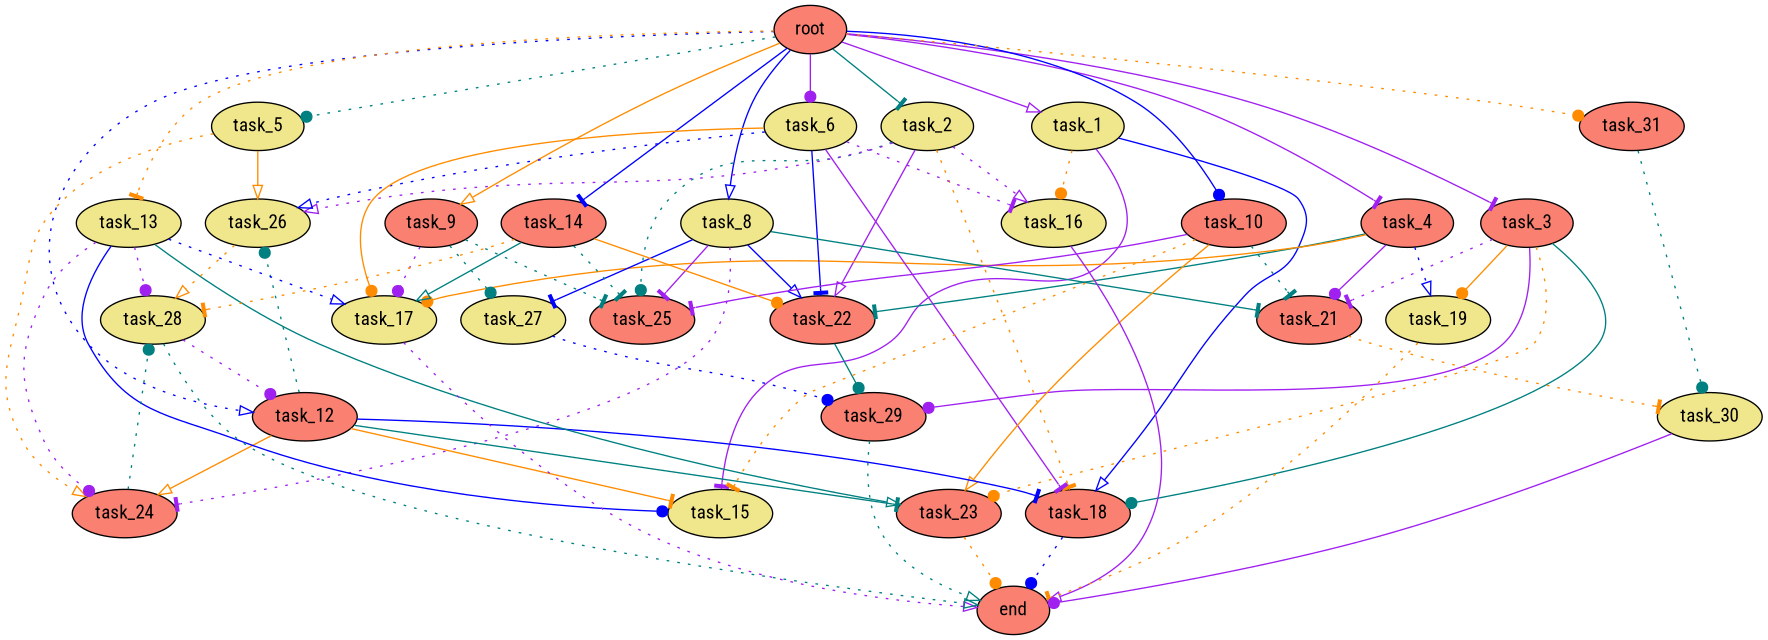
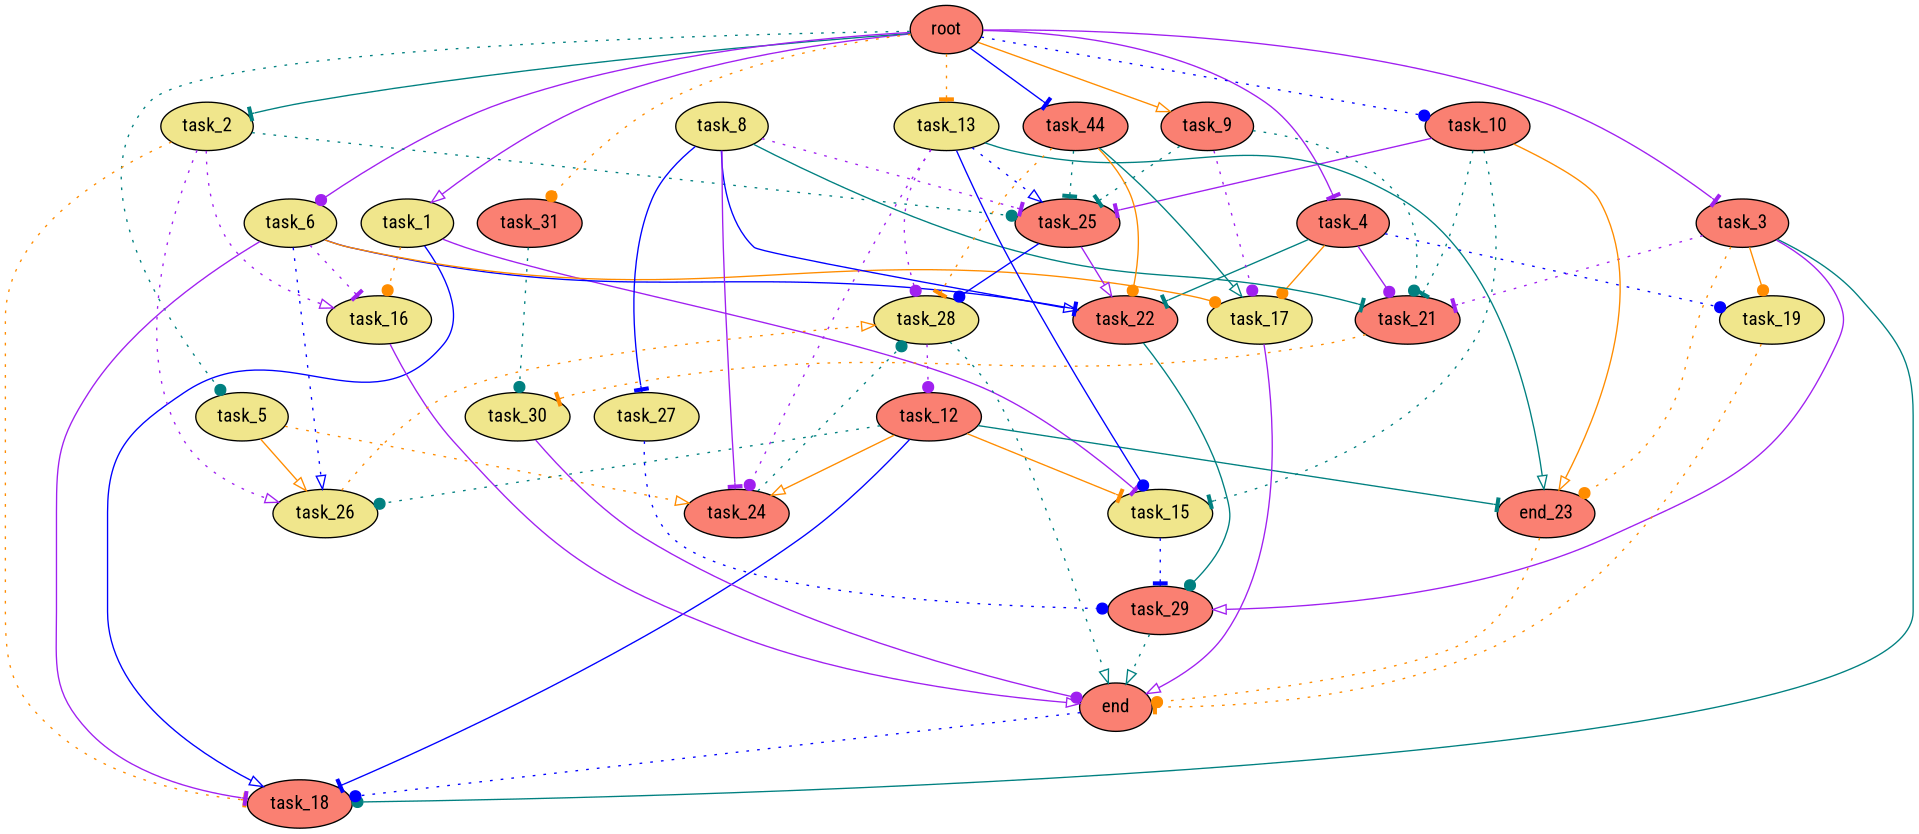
(232, 78) -> none
(1121, 95) -> (1189, 74)
(748, 112) -> none
(880, 213) -> (1088, 258)
(554, 223) -> (1076, 126)
(1419, 261) -> (1550, 270)
(466, 264) -> (1373, 172)
(250, 269) -> (1002, 171)
(679, 278) -> (889, 173)
none -> (983, 281)
(935, 343) -> (1437, 387)
(1274, 390) -> (1632, 526)
(565, 417) -> (726, 325)
(949, 514) -> (1546, 514)
(654, 537) -> (1264, 536)
(1048, 558) -> (721, 754)
none -> (1160, 559)
